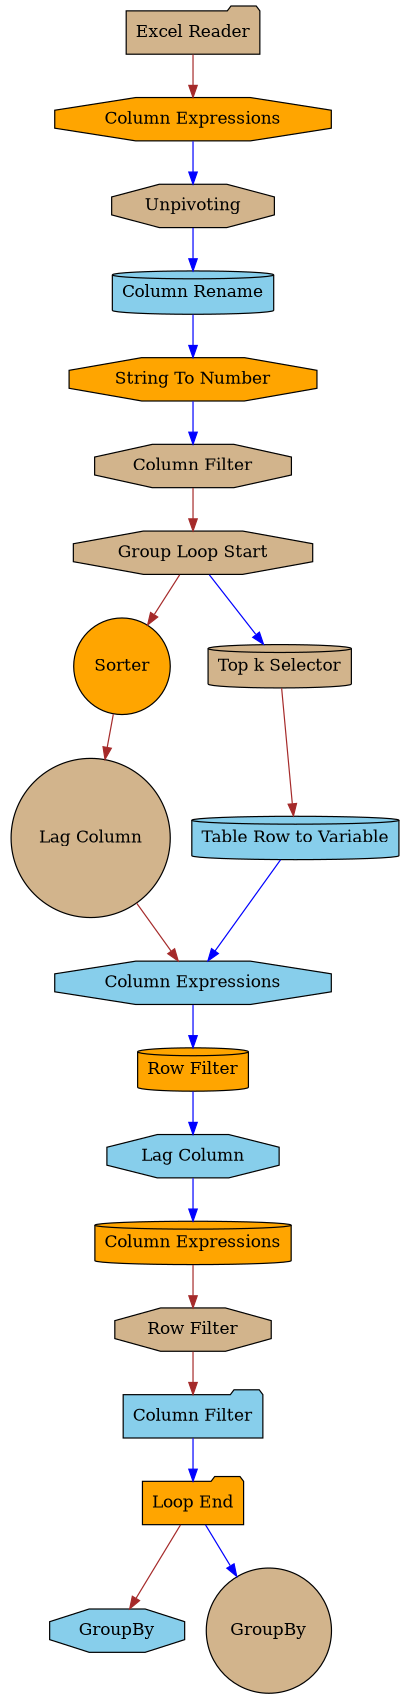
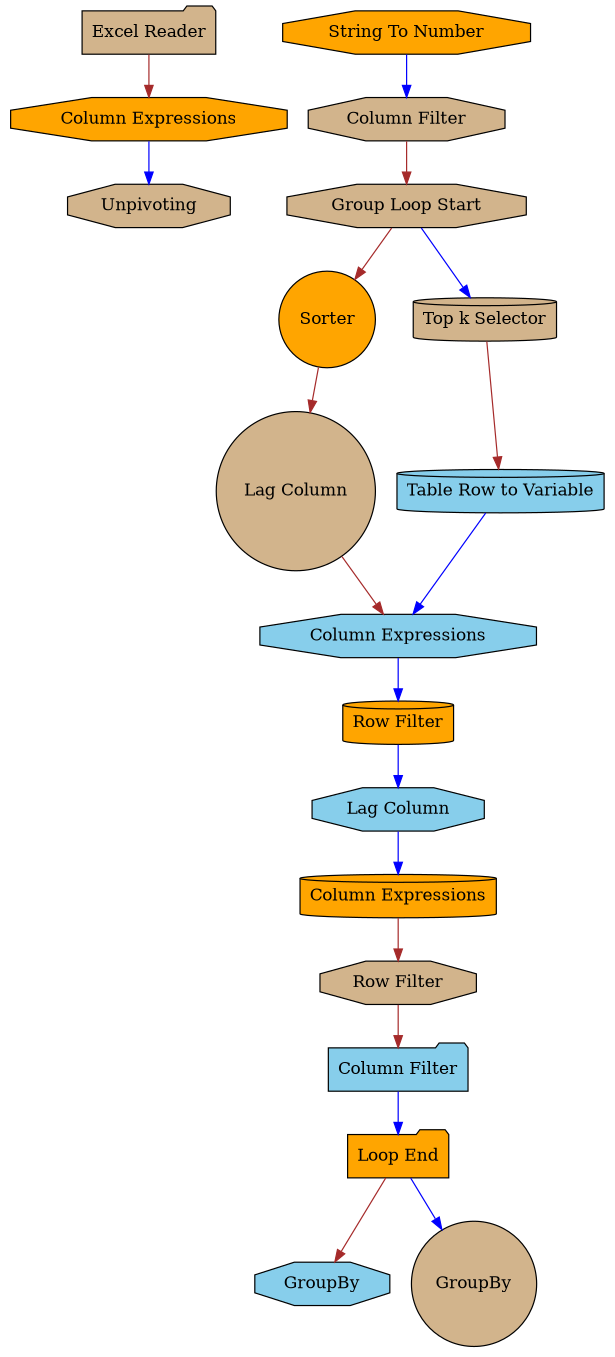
(193, 293) -> none
